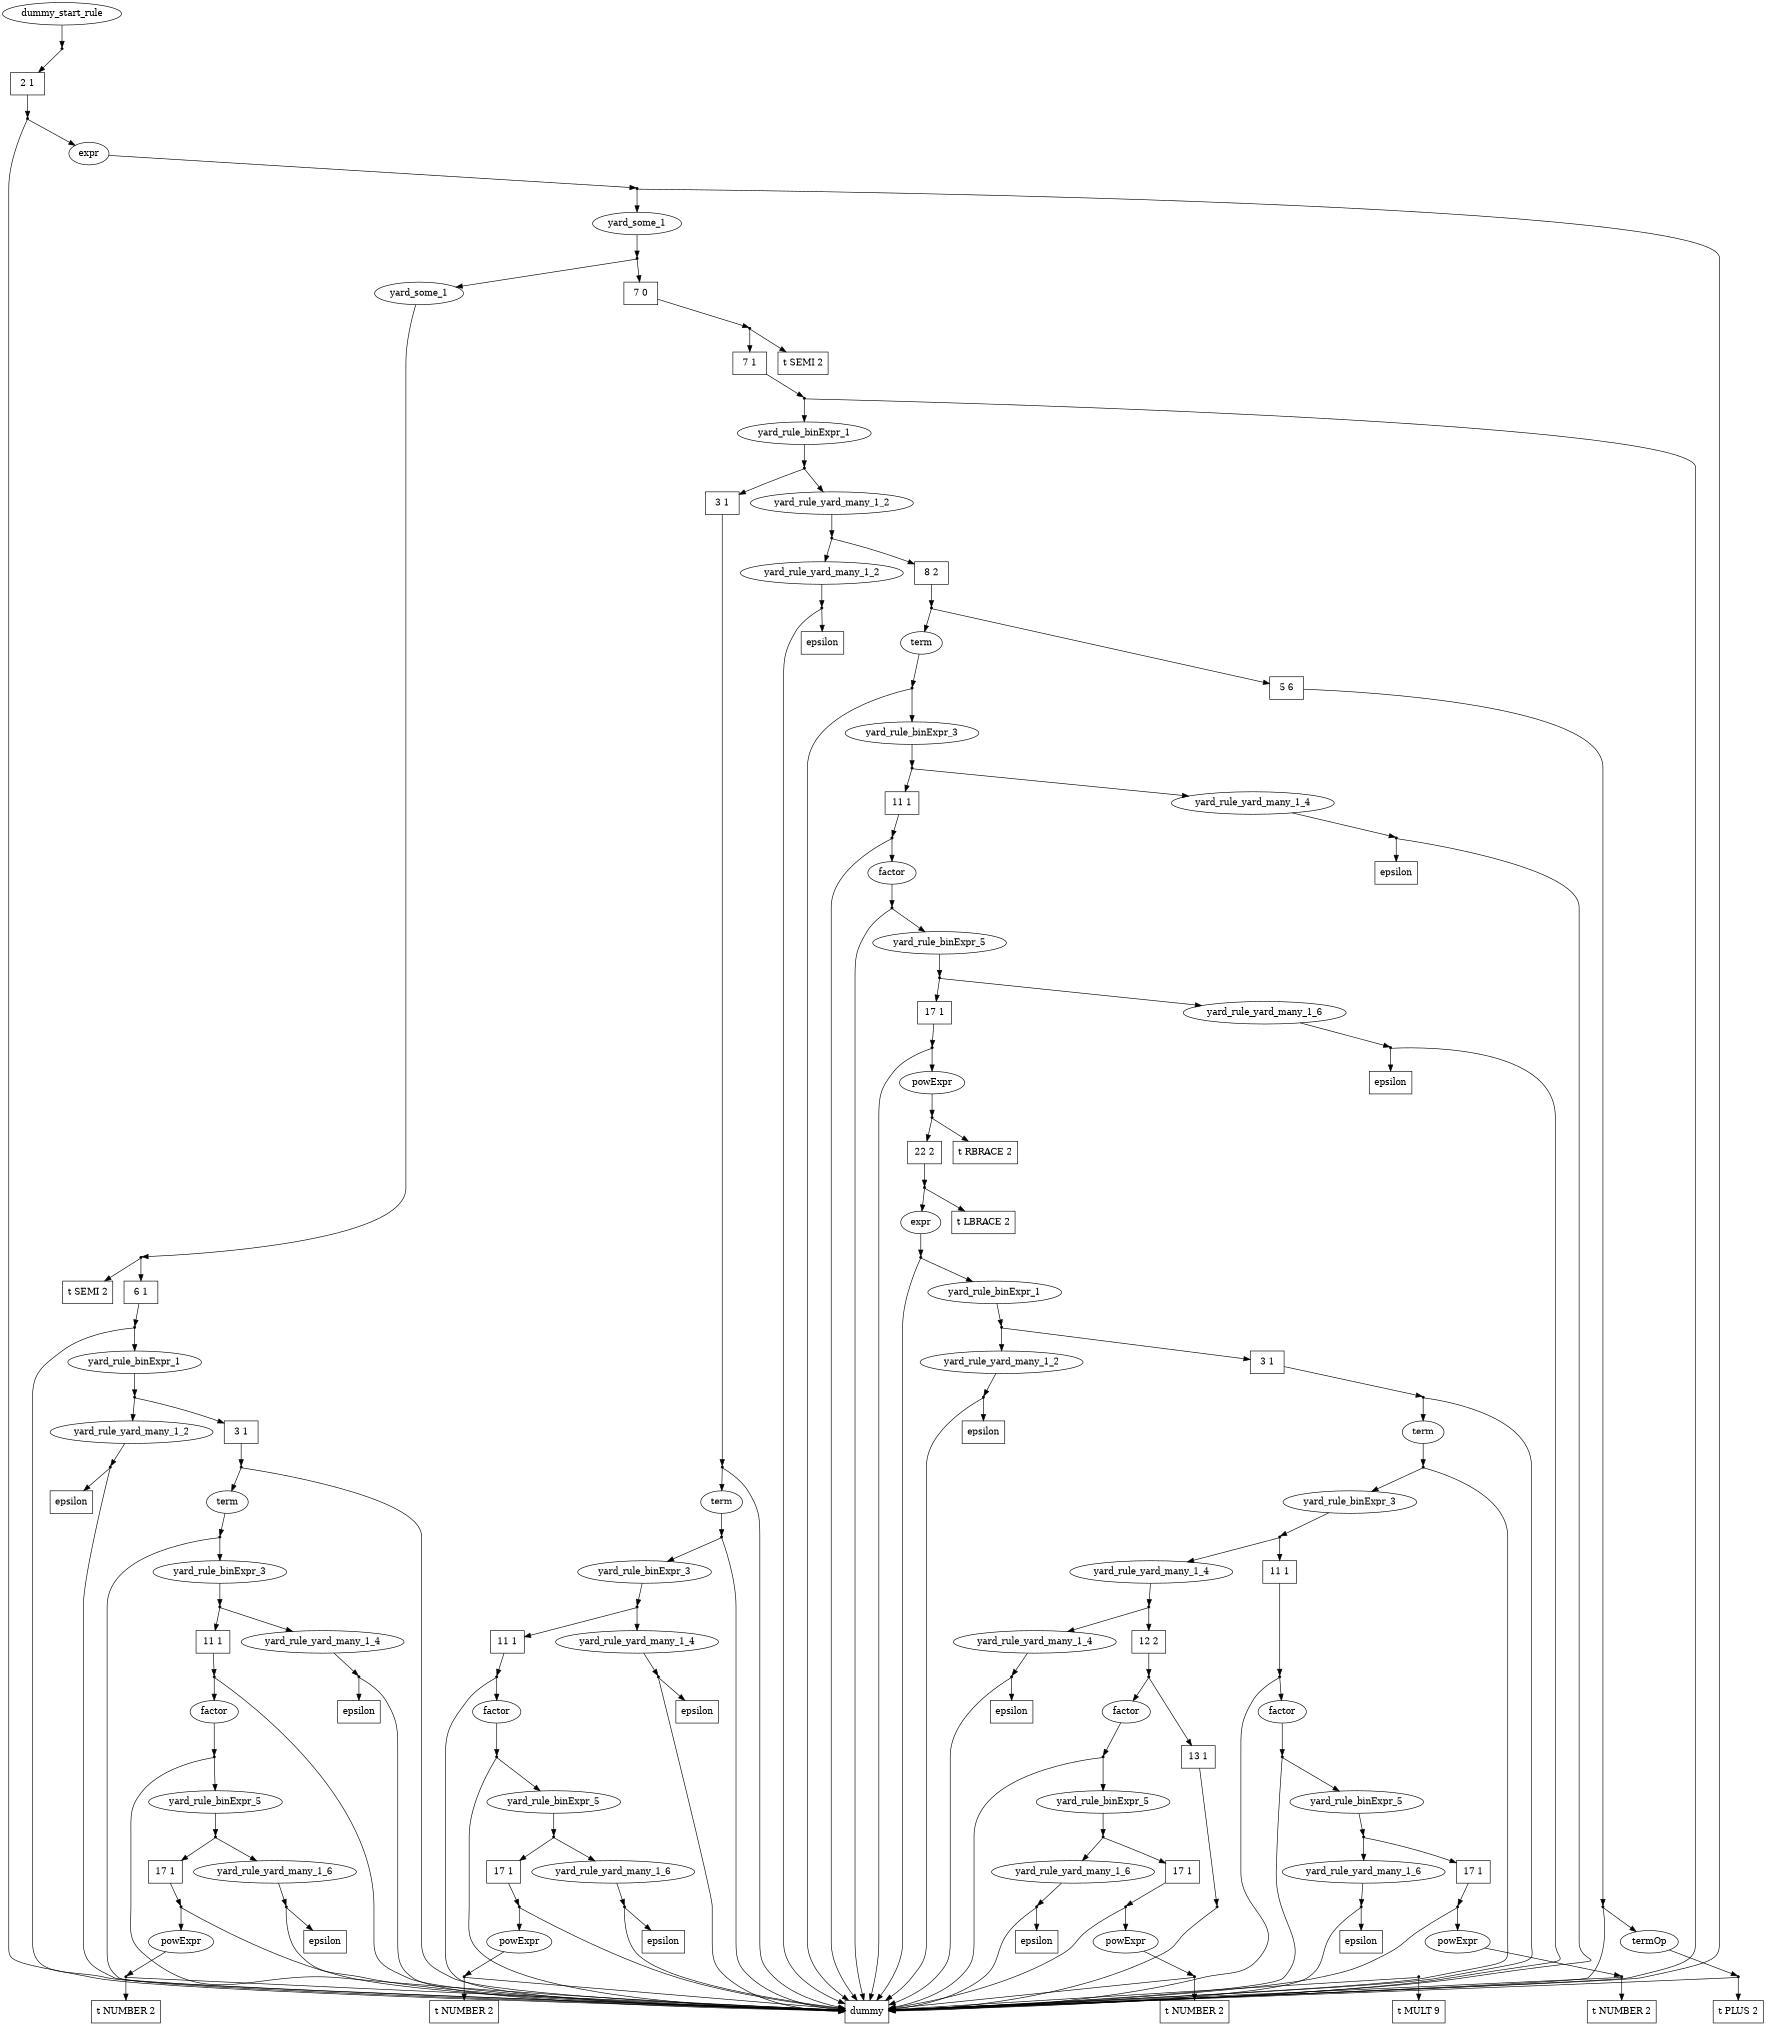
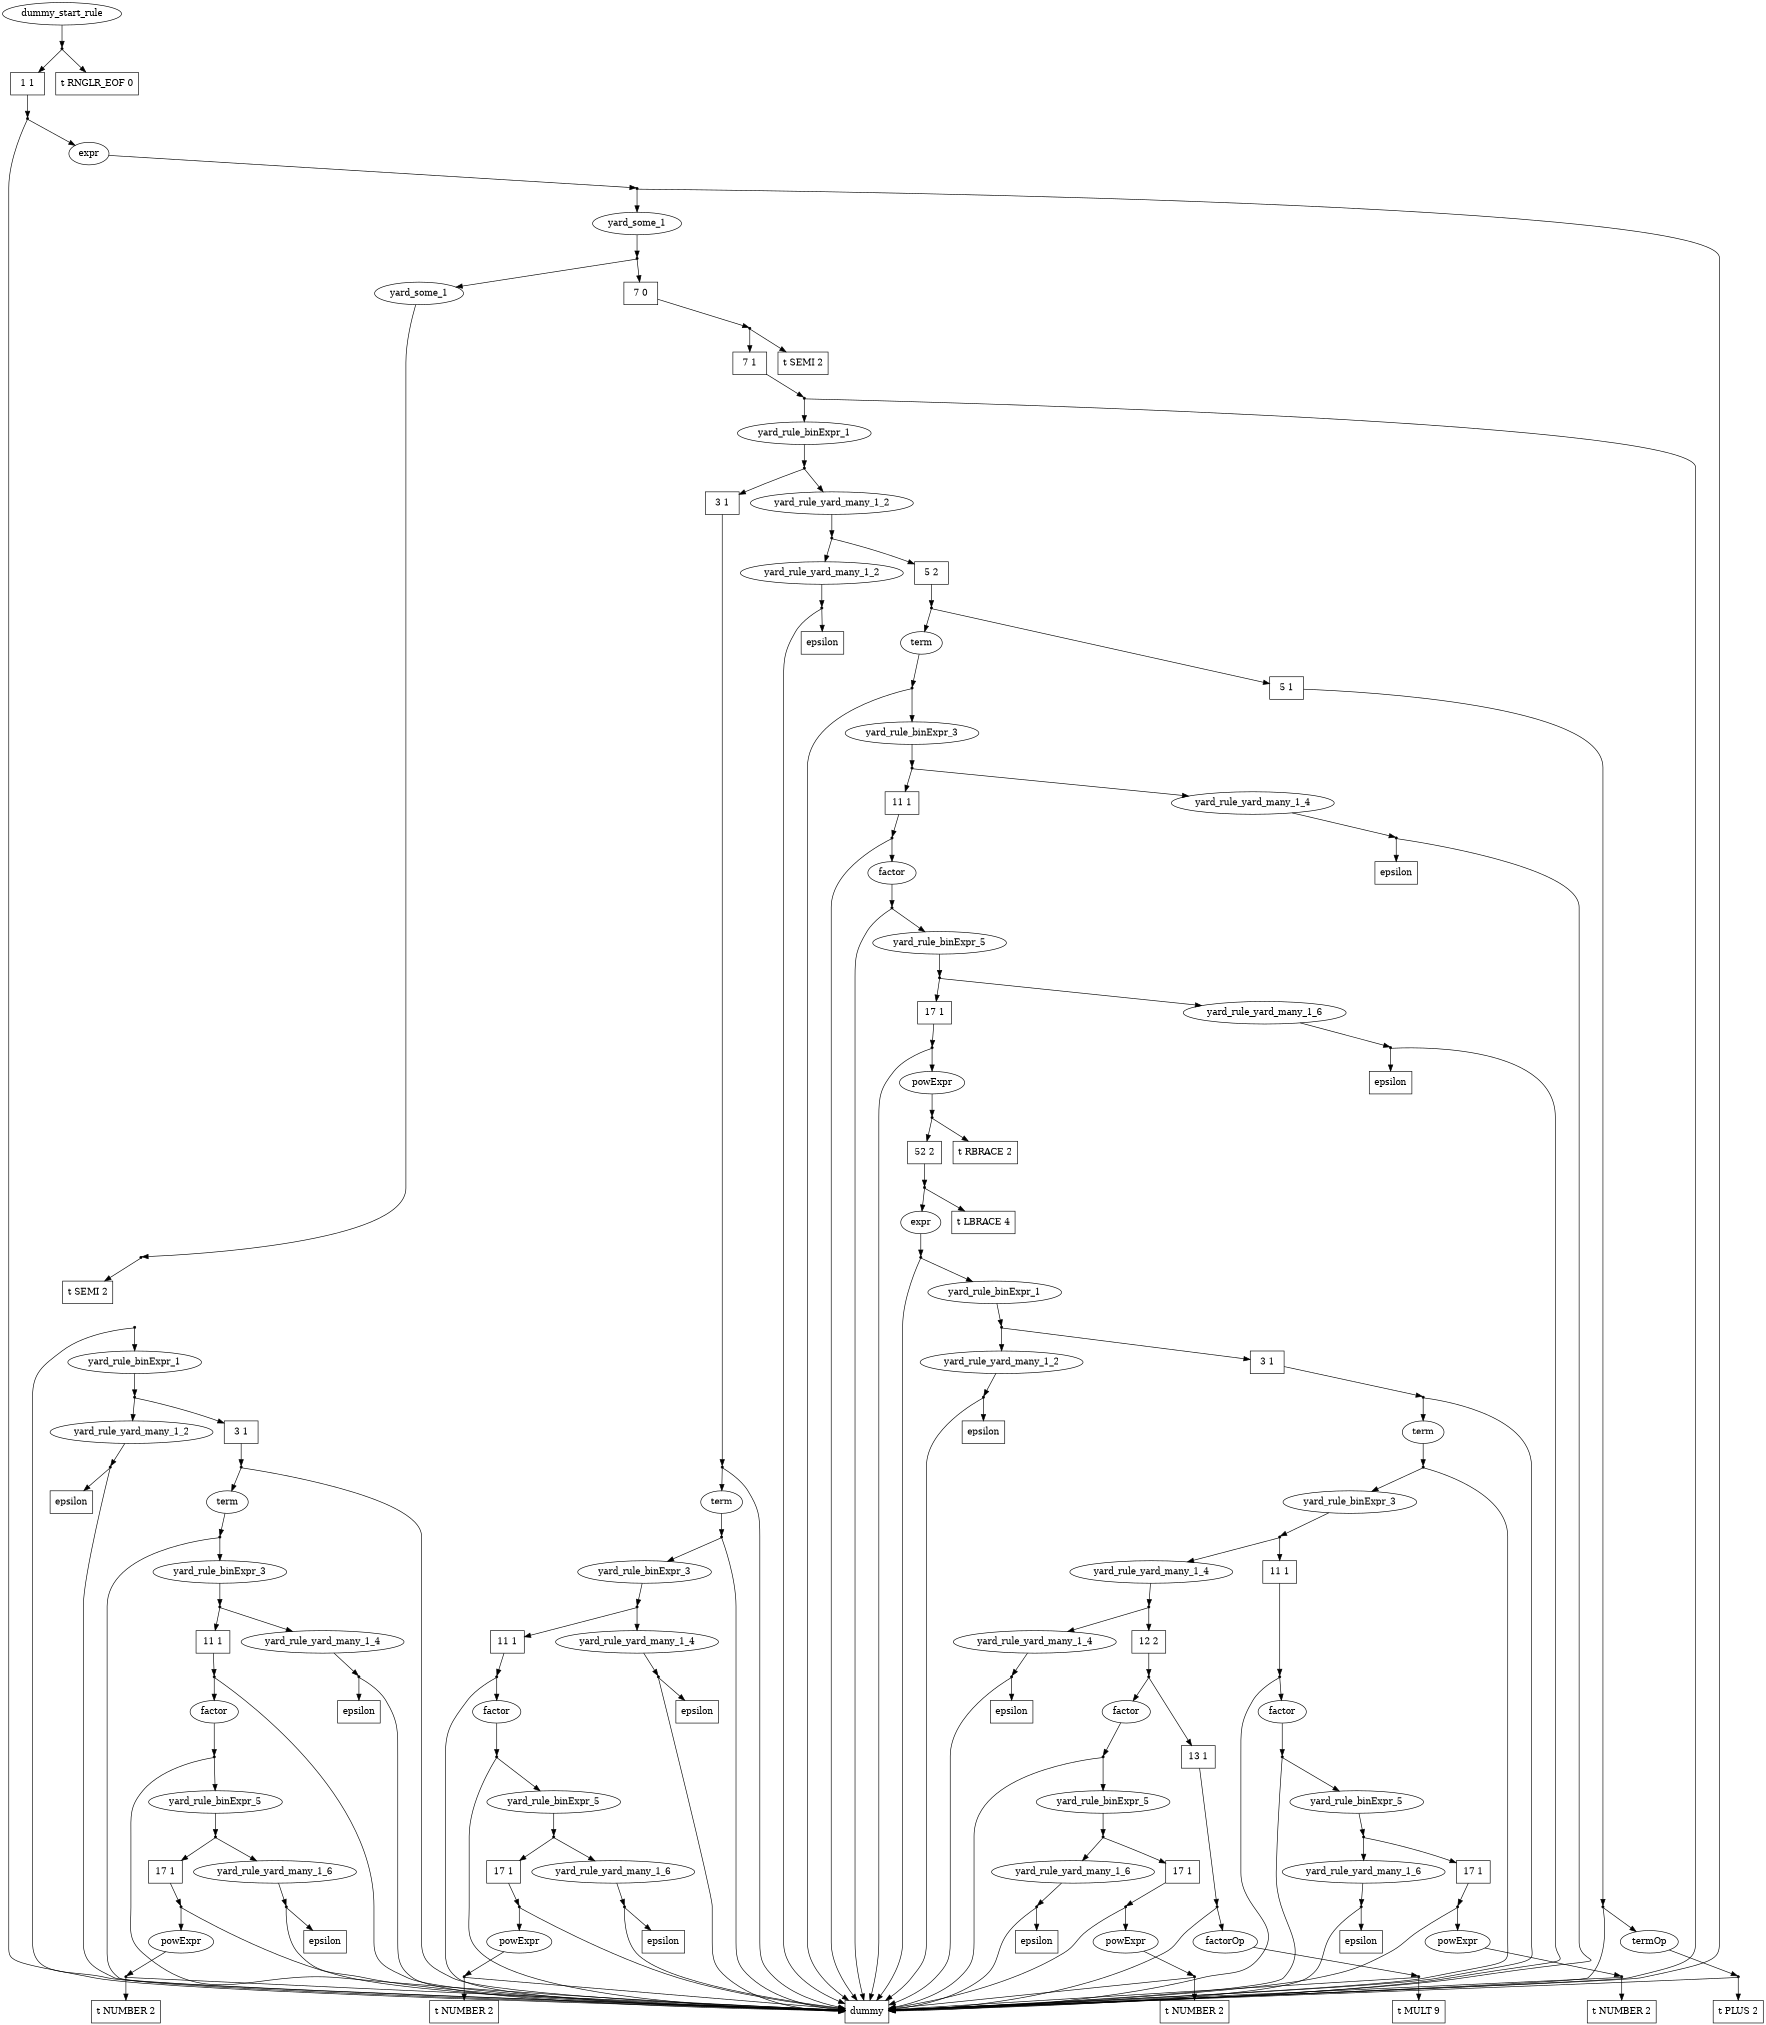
(28, 84) -> (28, 84)
none -> (97, 84)
(931, 573) -> (931, 573)
(1287, 688) -> (1287, 688)
(925, 1153) -> (925, 1153)
(983, 1222) -> (983, 1222)
(141, 1292) -> none
none -> (1225, 1942)
